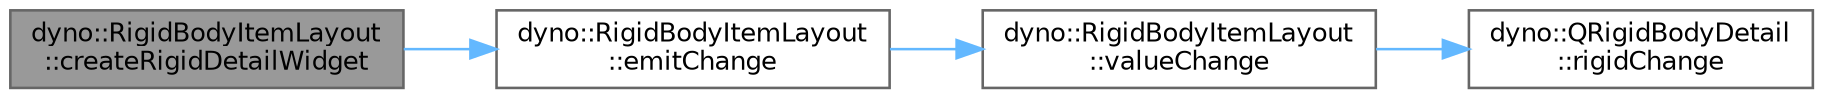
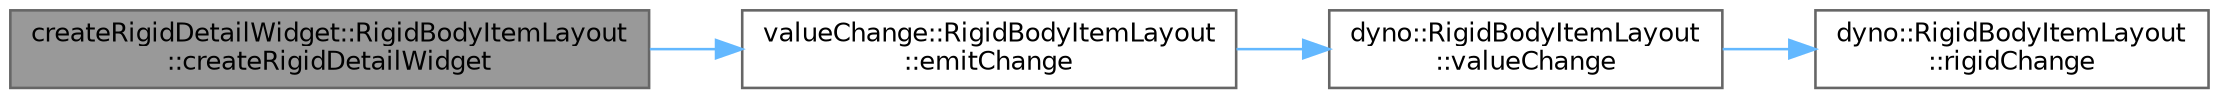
(207, 49) -> (330, 49)
(693, 49) -> (989, 49)
(1641, 49) -> (2012, 49)
